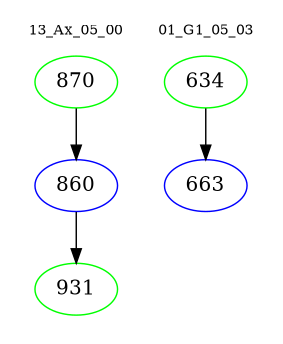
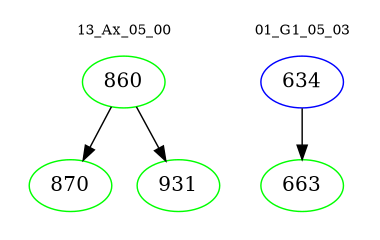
(206, 82) -> (302, 82)
(76, 127) -> (101, 127)
(76, 186) -> (124, 82)
(206, 186) -> (302, 186)
